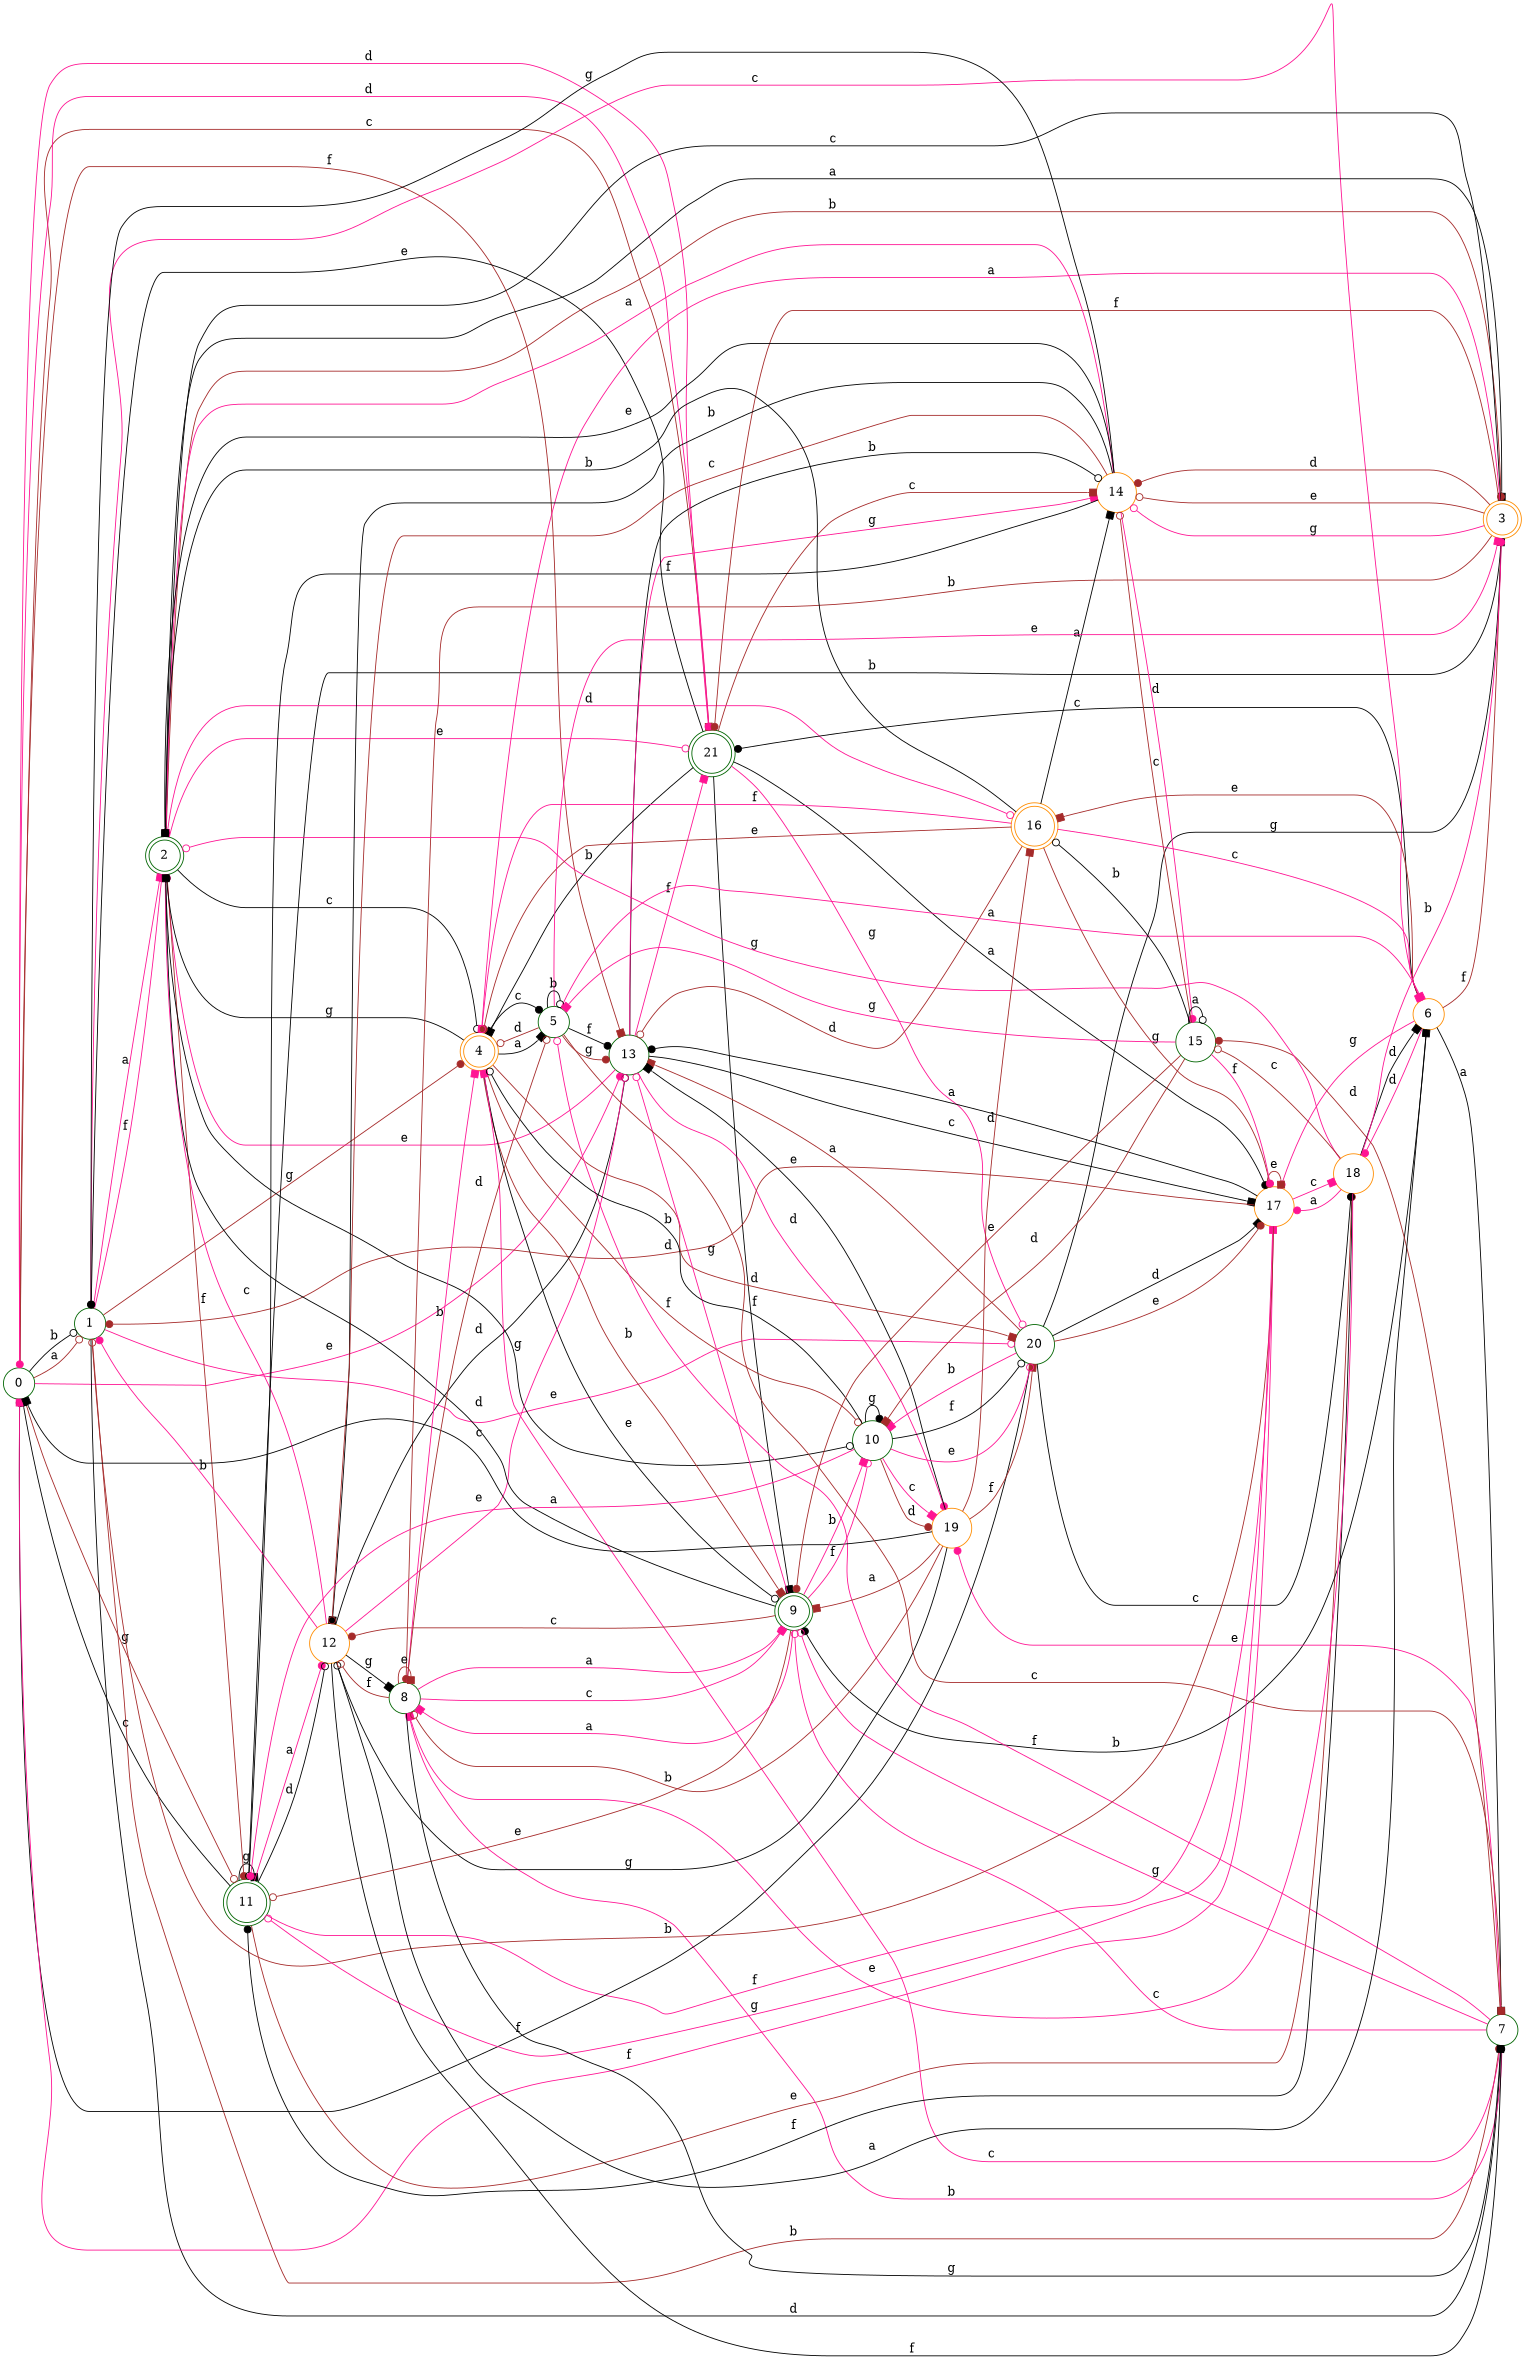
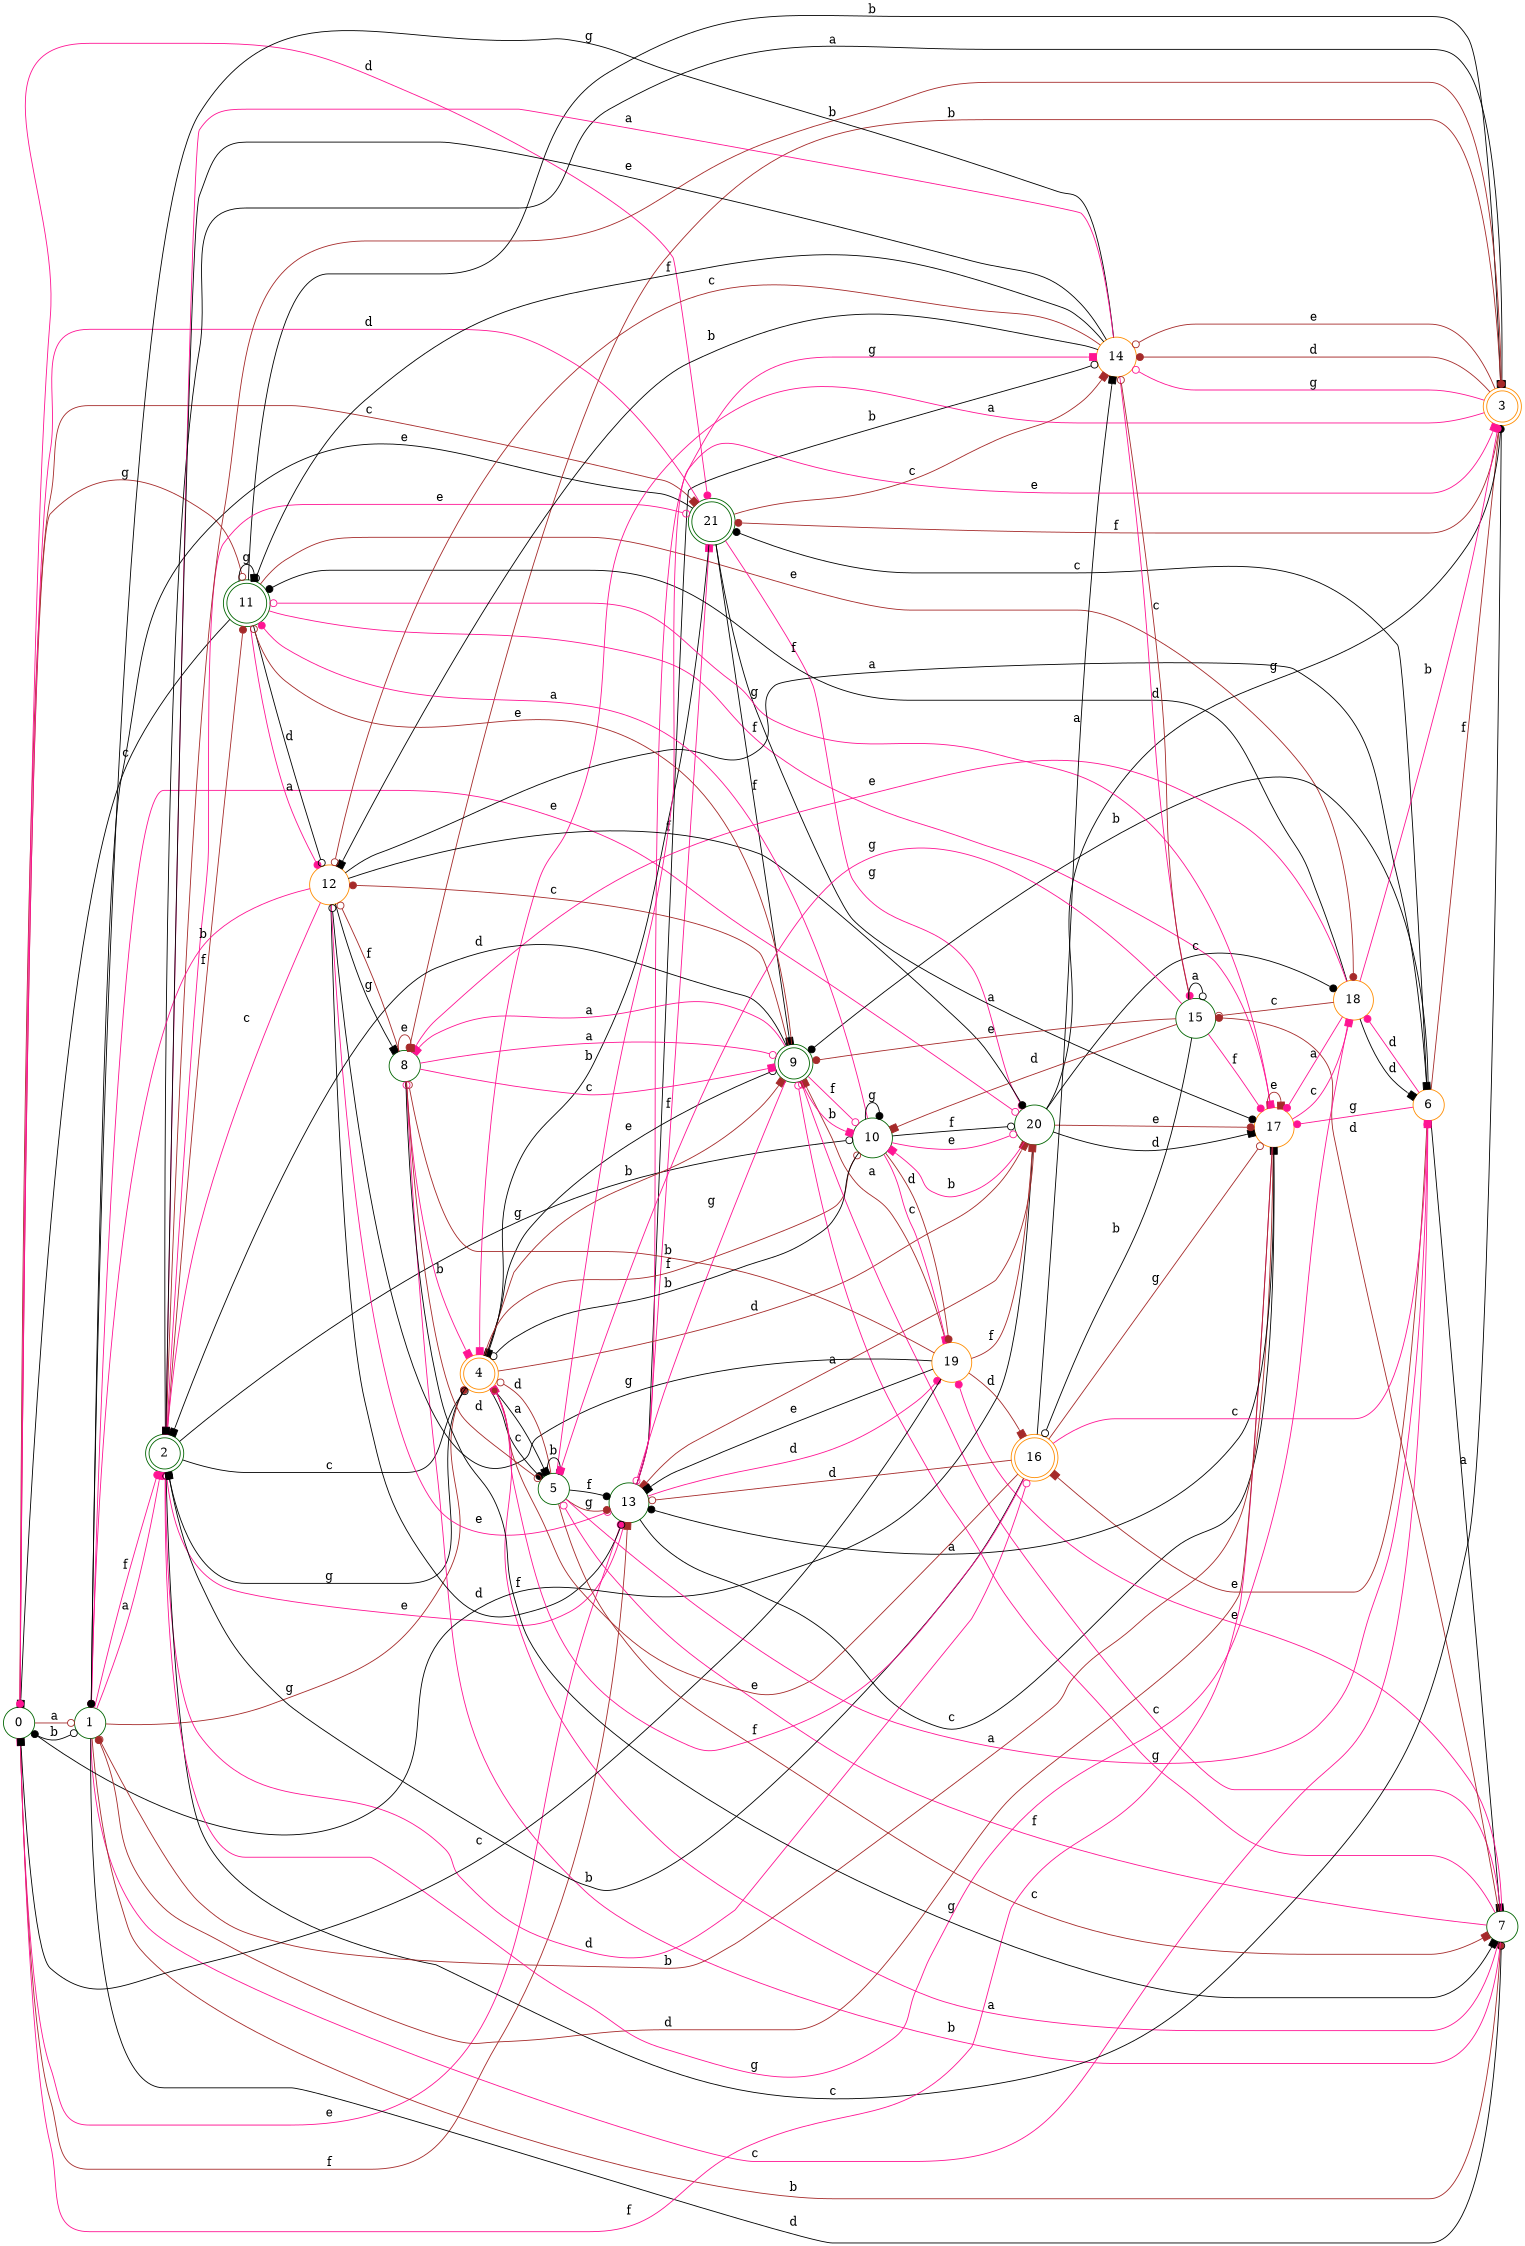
(589, 470) -> (592, 1887)
(991, 2154) -> (991, 2006)
(828, 2356) -> (751, 852)
